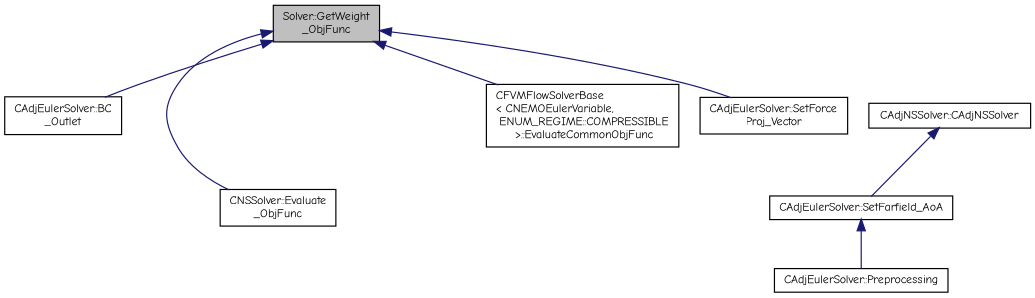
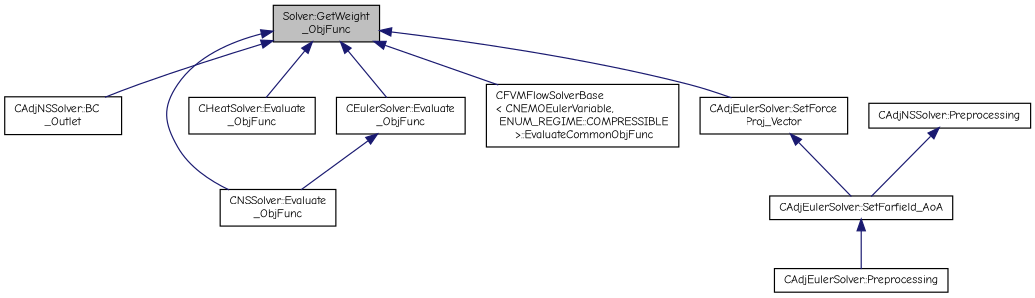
(63, 116) -> (63, 116)
none -> (252, 116)
none -> (401, 116)
(950, 116) -> (950, 116)
none -> (825, 170)
